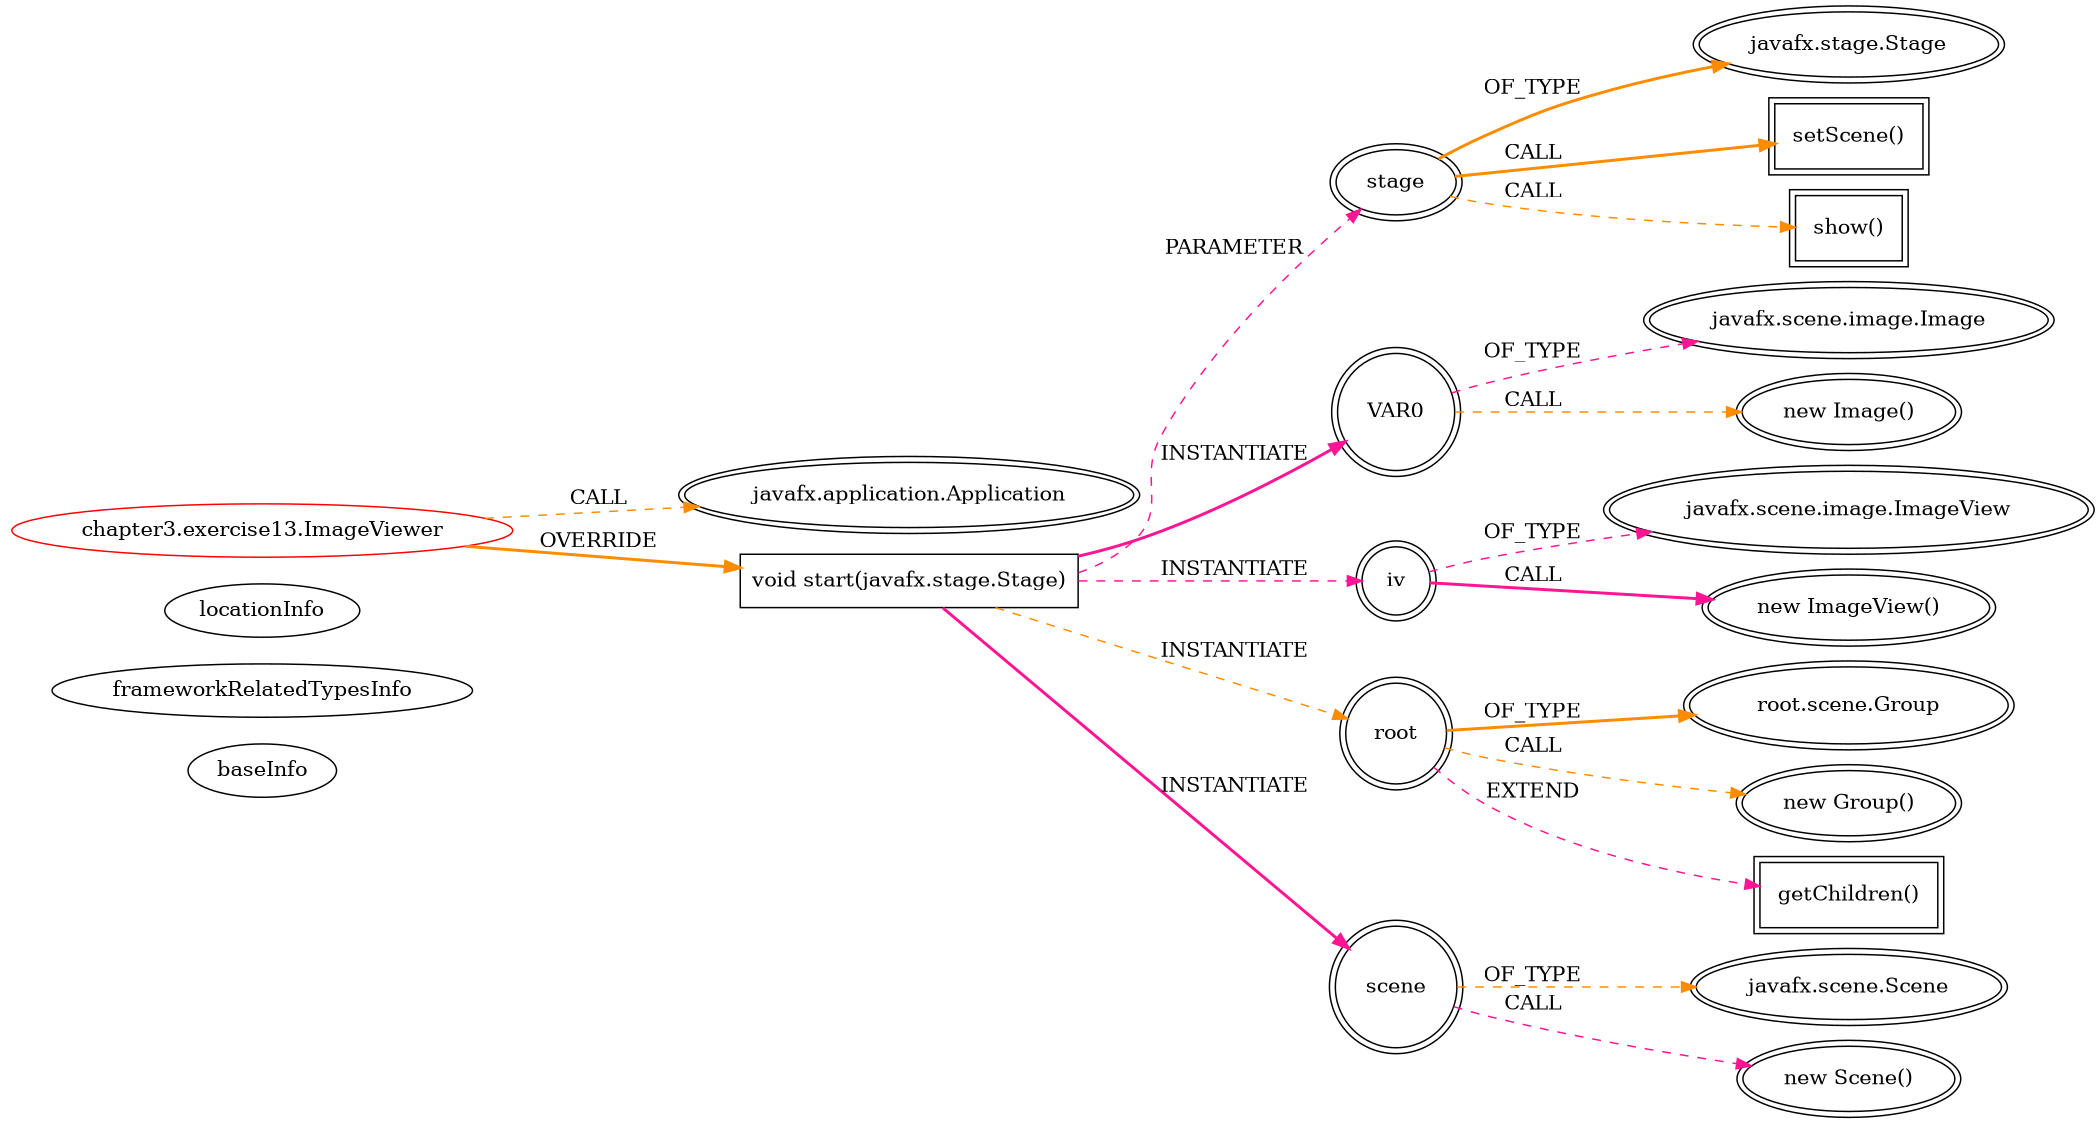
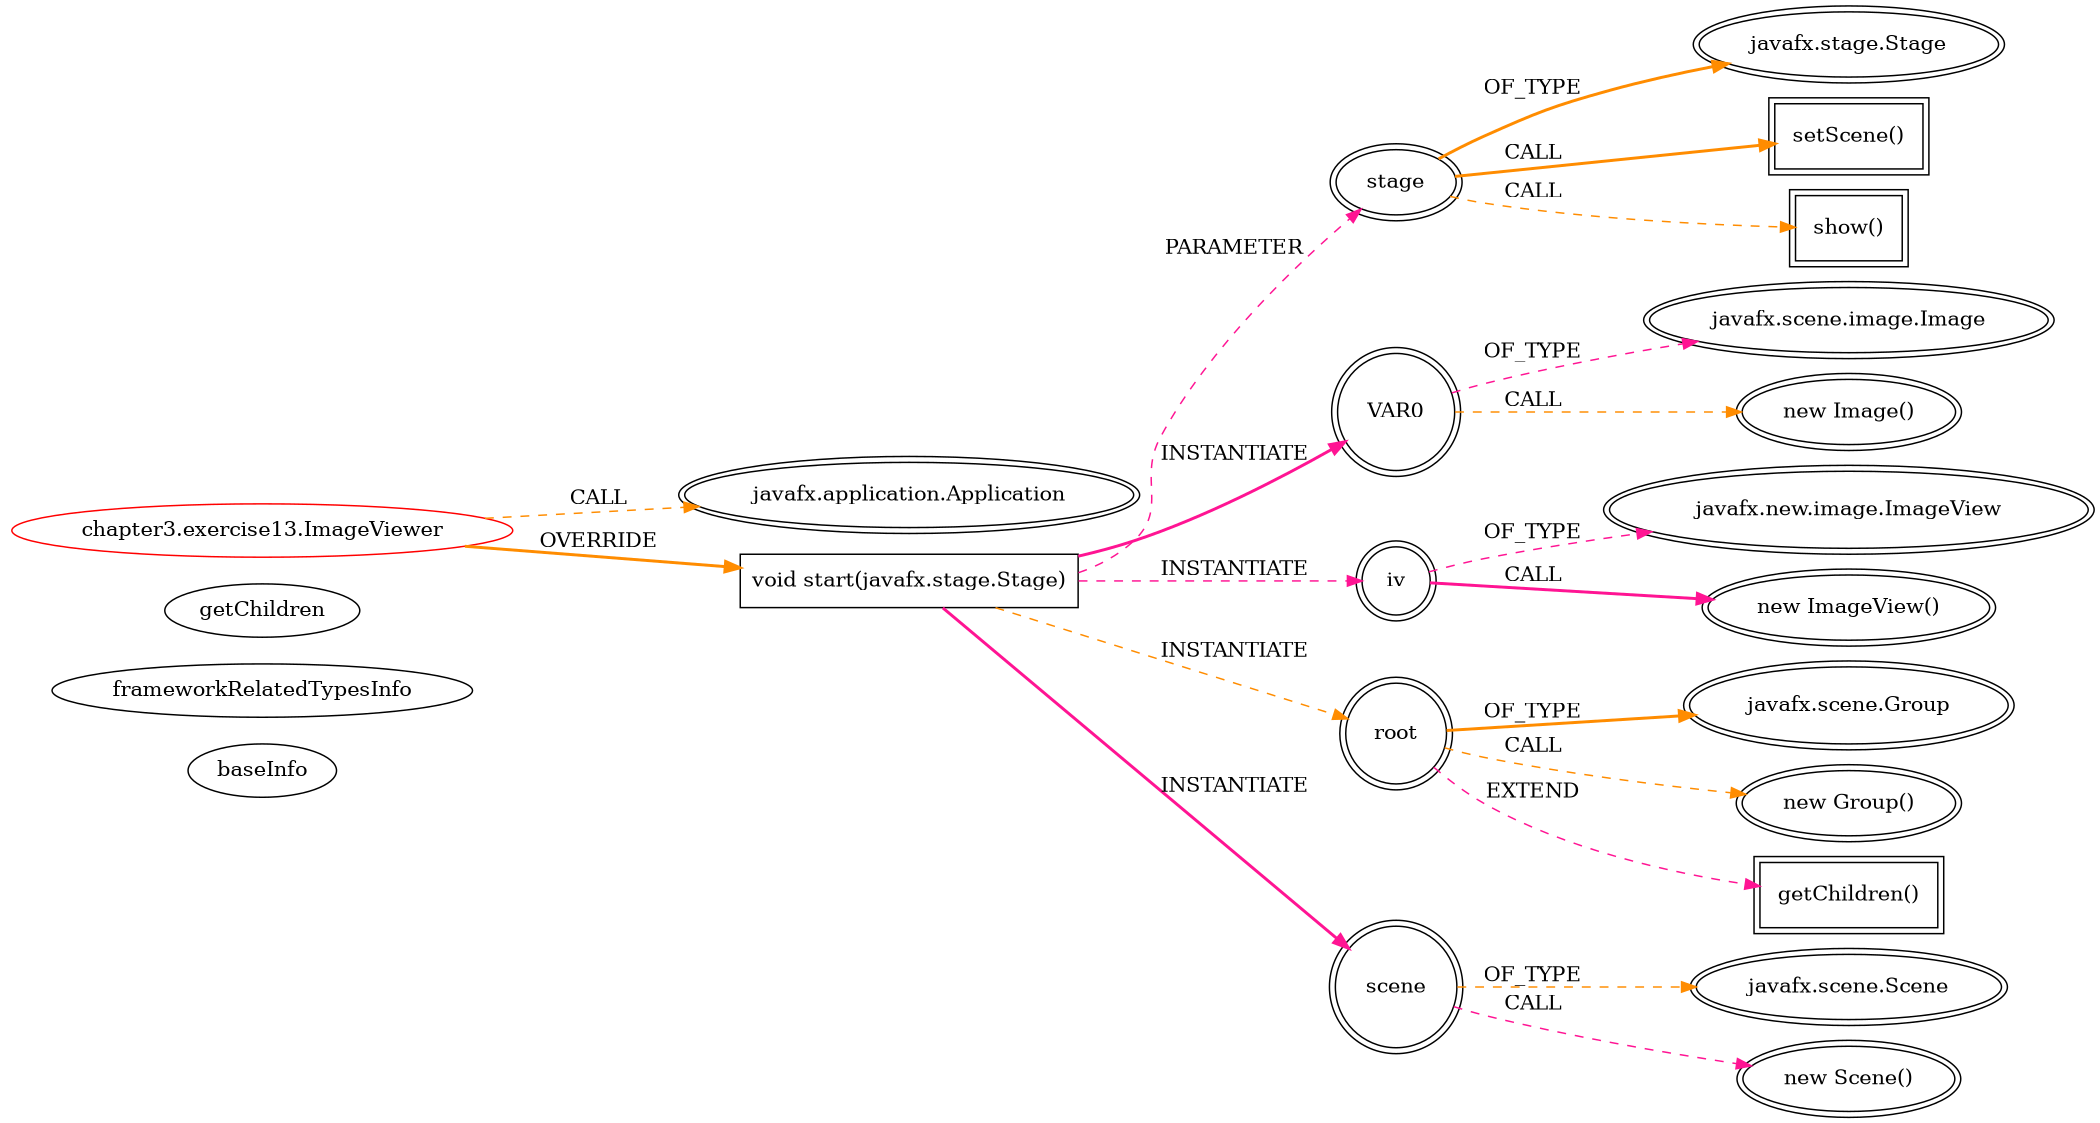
(1849, 510) -> (1849, 510)
(262, 611) -> (262, 611)
(1849, 705) -> (1849, 705)
